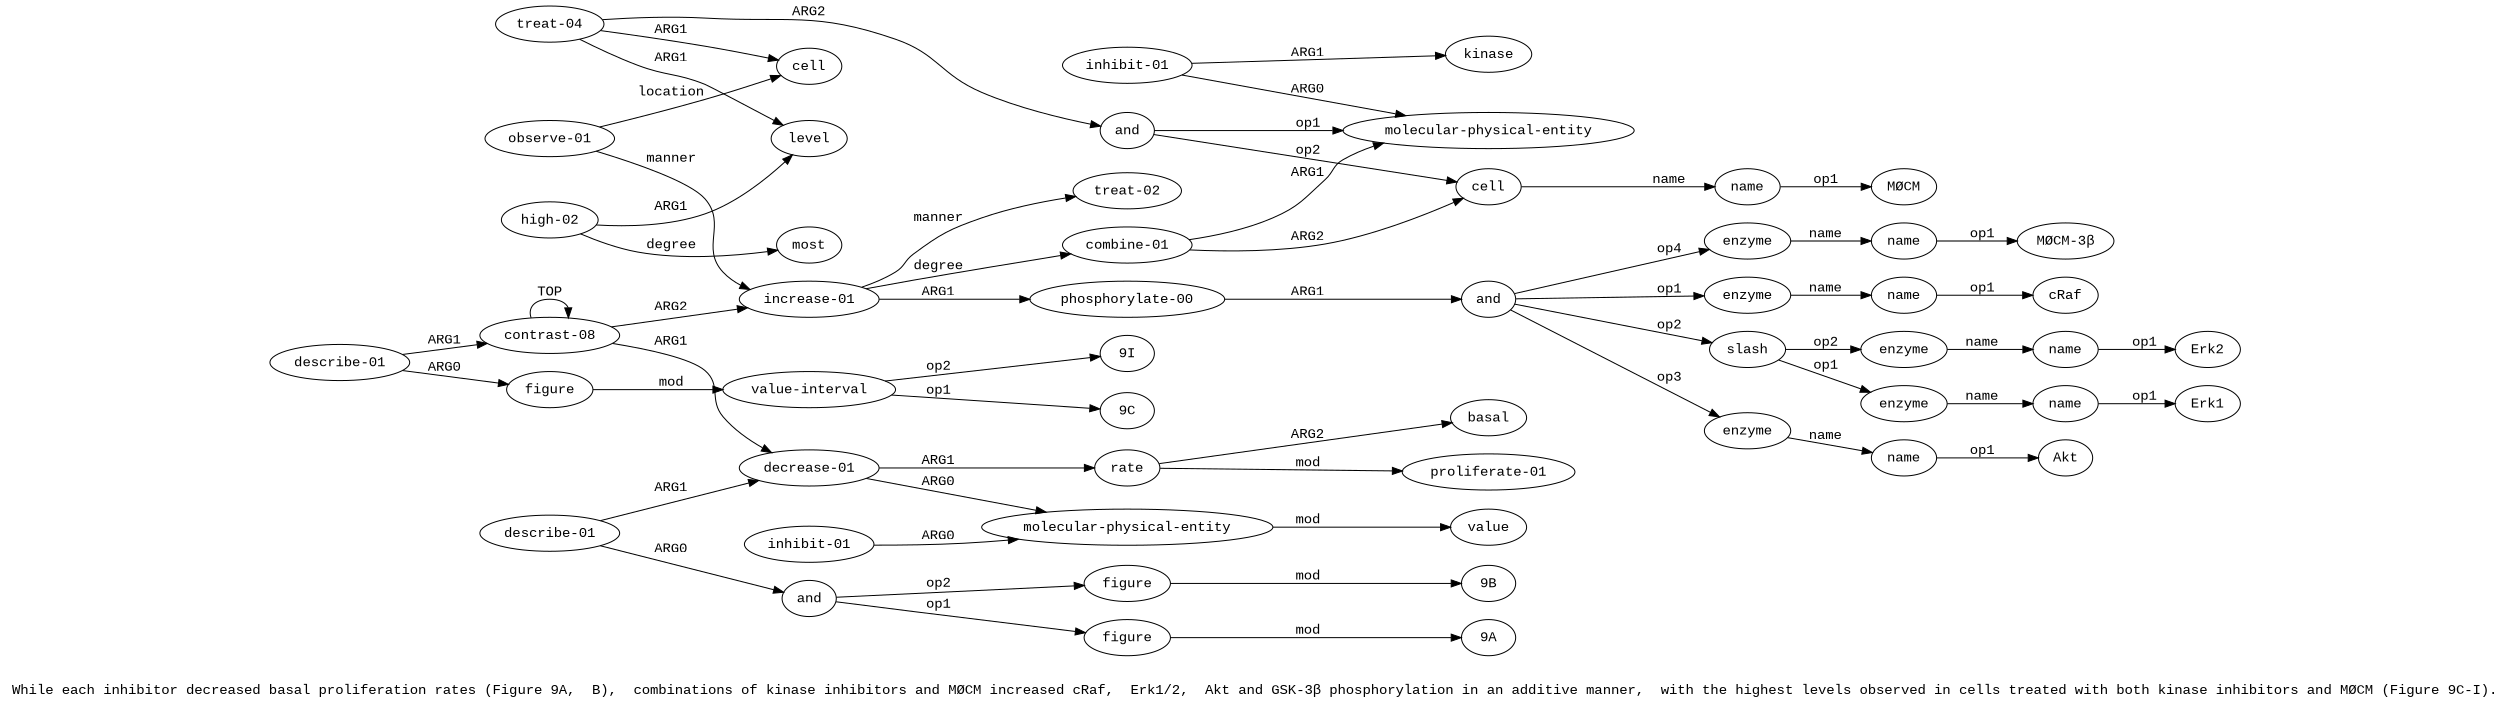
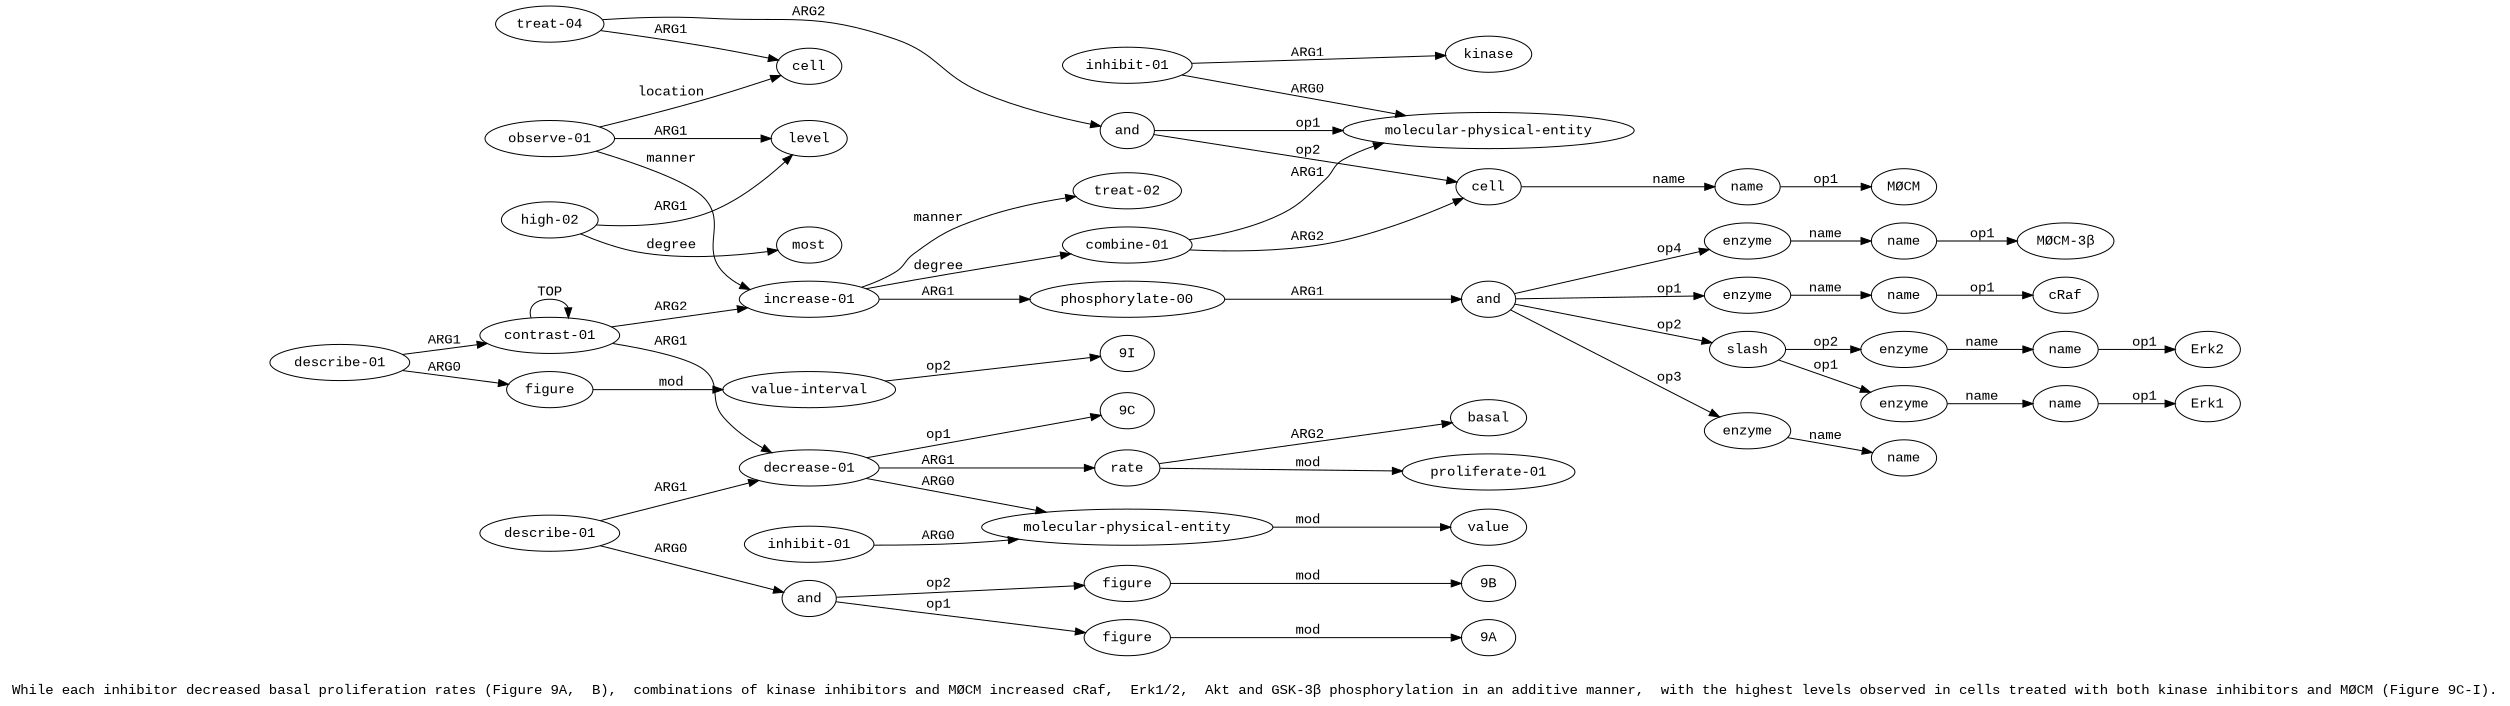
(678, 76) -> (688, 139)
(550, 335) -> (550, 335)
(991, 402) -> (979, 437)
(2066, 458) -> none
